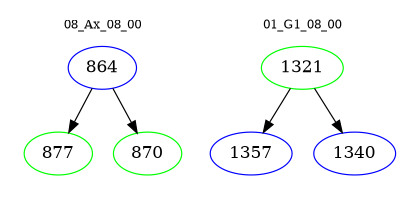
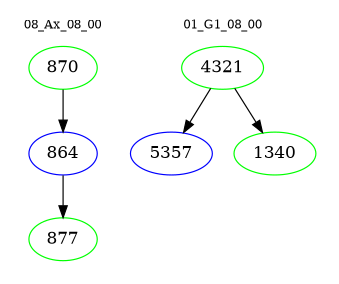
(302, 68) -> (223, 68)
(122, 105) -> (63, 105)
(251, 154) -> (171, 154)
(355, 154) -> (275, 154)
